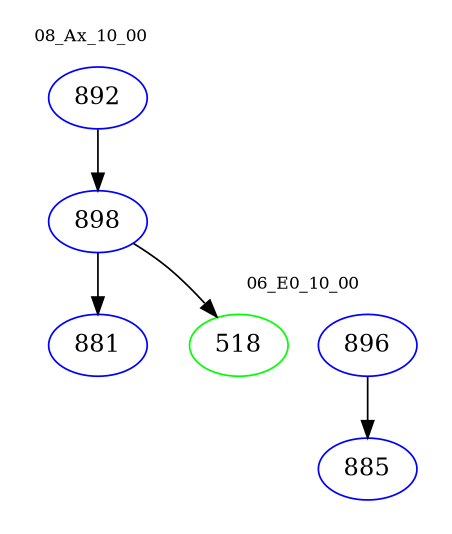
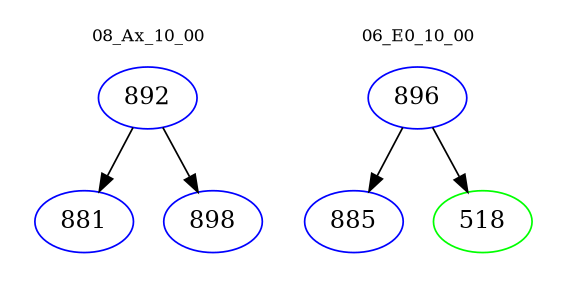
(98, 275) -> (120, 152)
(187, 285) -> (446, 152)
